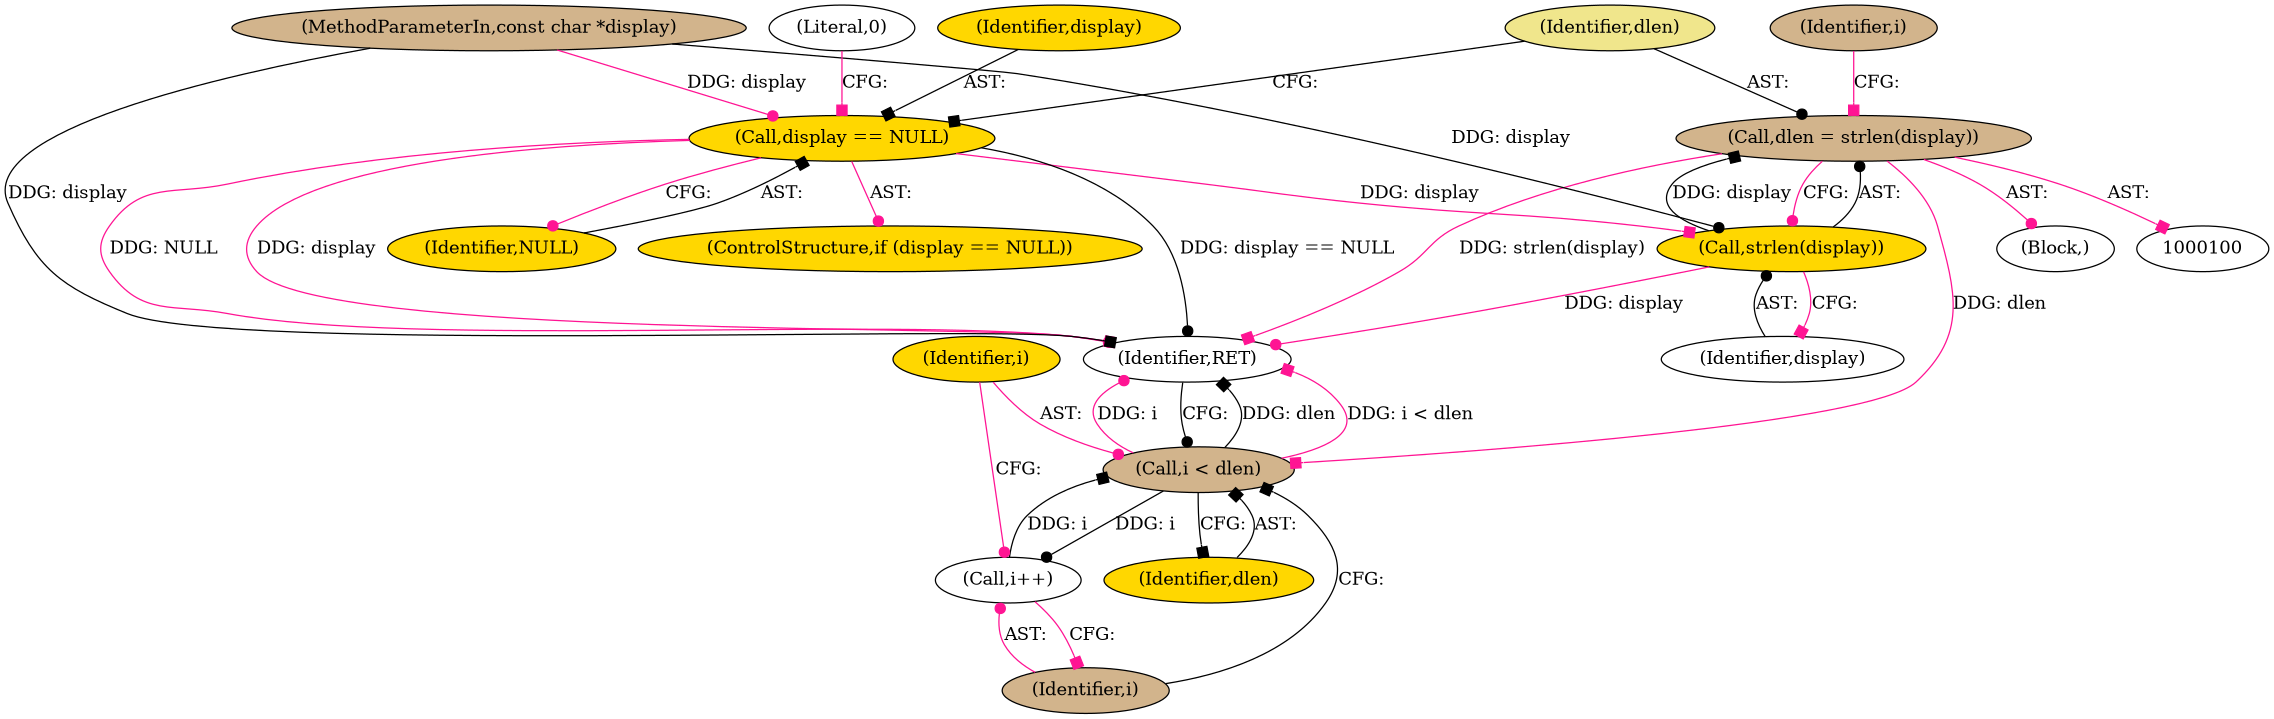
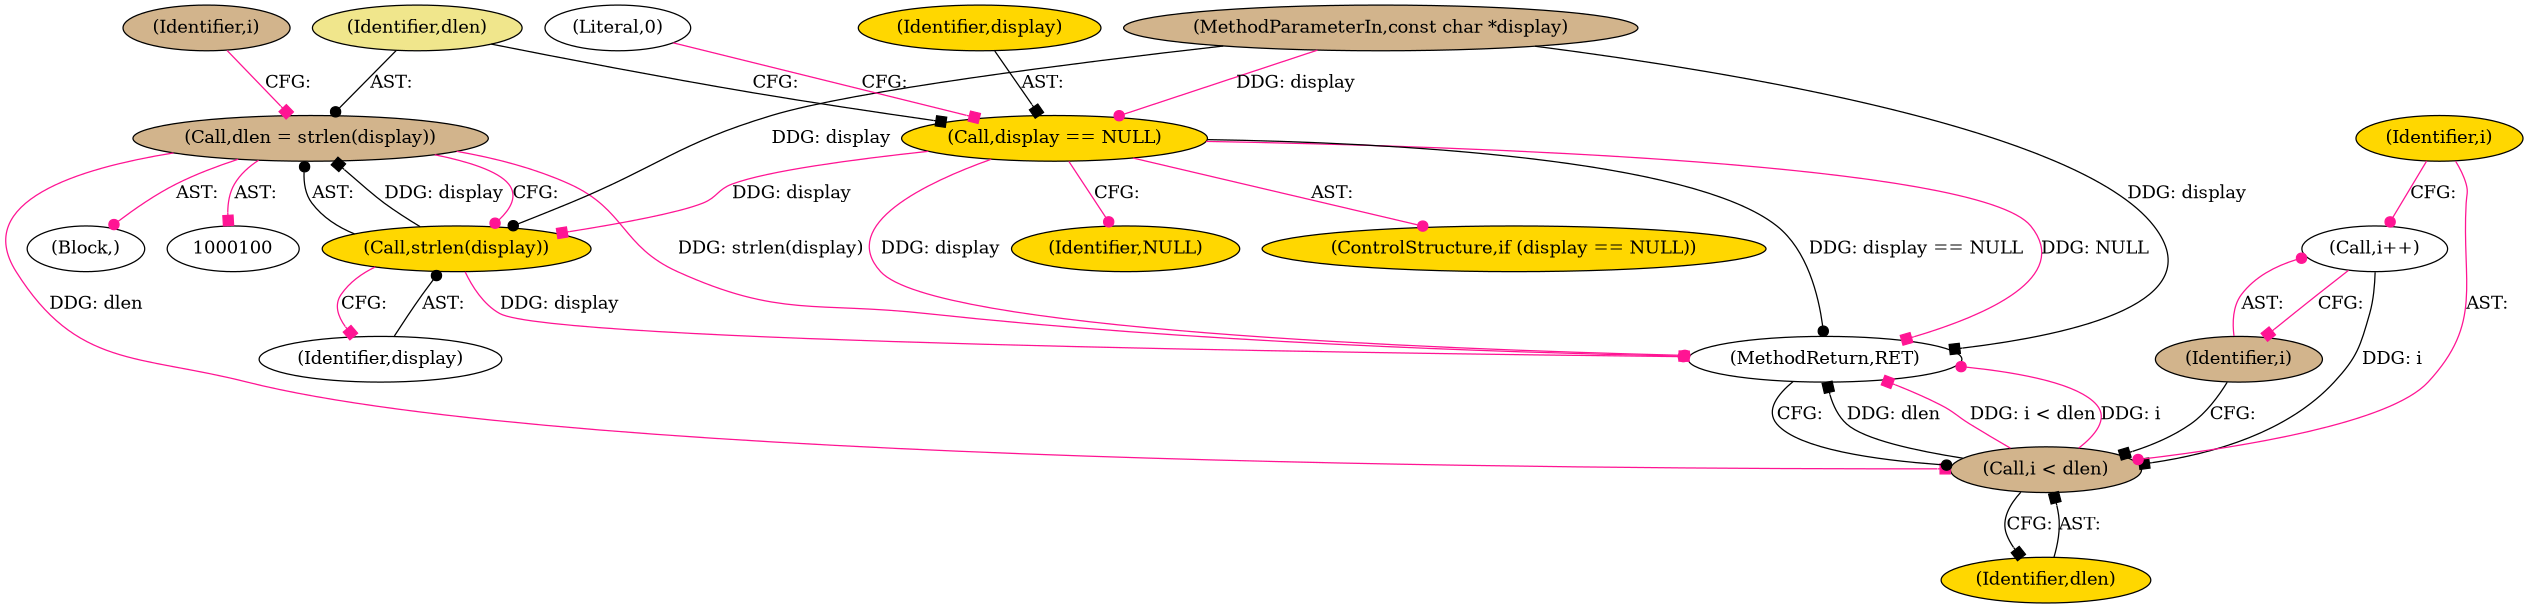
(693, 210) -> none
(1187, 359) -> (1825, 359)
(1107, 523) -> none
